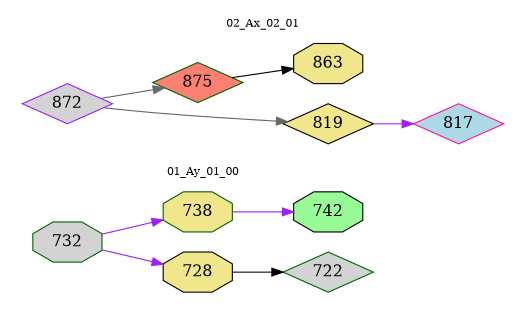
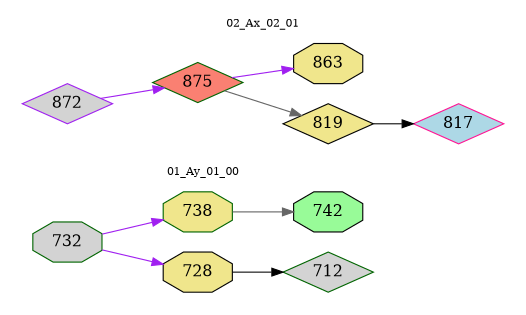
(257, 74) -> (257, 74)
(127, 94) -> (127, 94)
(190, 116) -> (258, 101)
(388, 124) -> (388, 124)
(257, 212) -> (257, 212)
(328, 272) -> (328, 272)
